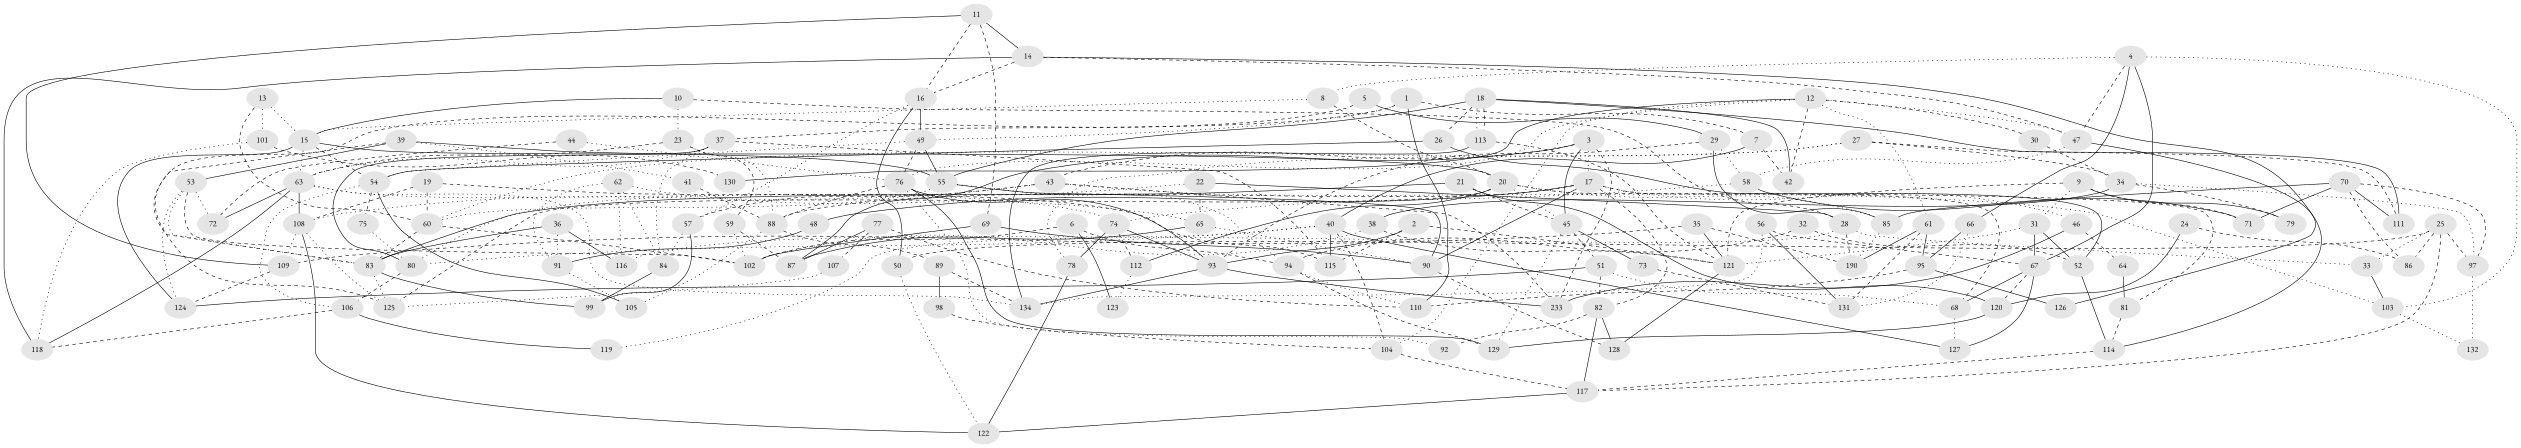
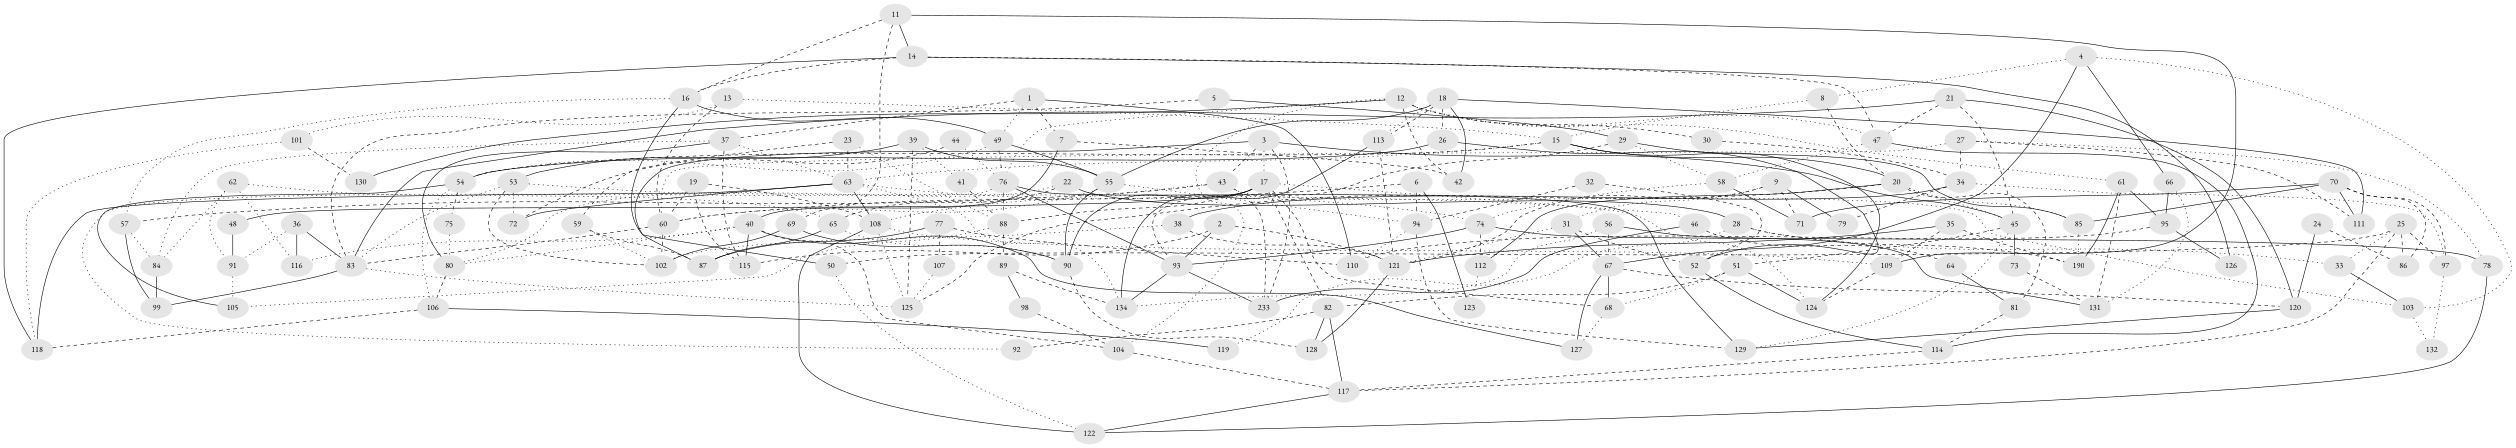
(678, 98) -> none
(2103, 98) -> (1913, 119)
(908, 239) -> (1039, 199)
(2056, 244) -> (1629, 248)
